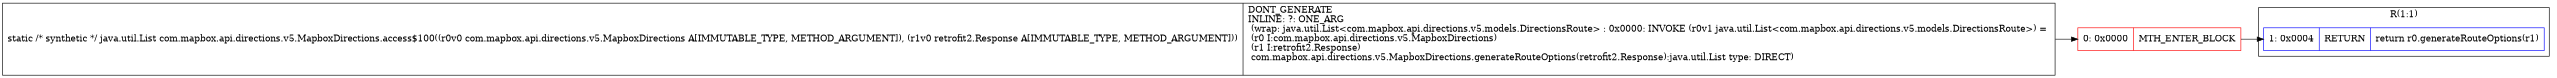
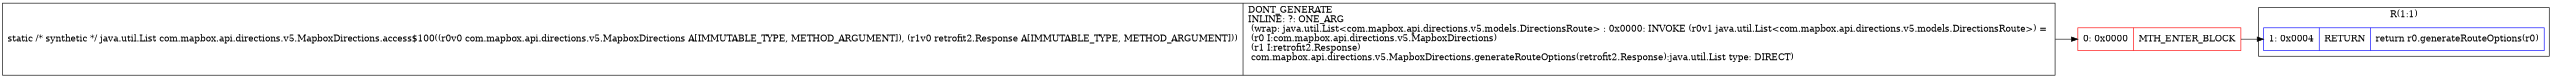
(2457, 39) -> (2457, 39)
